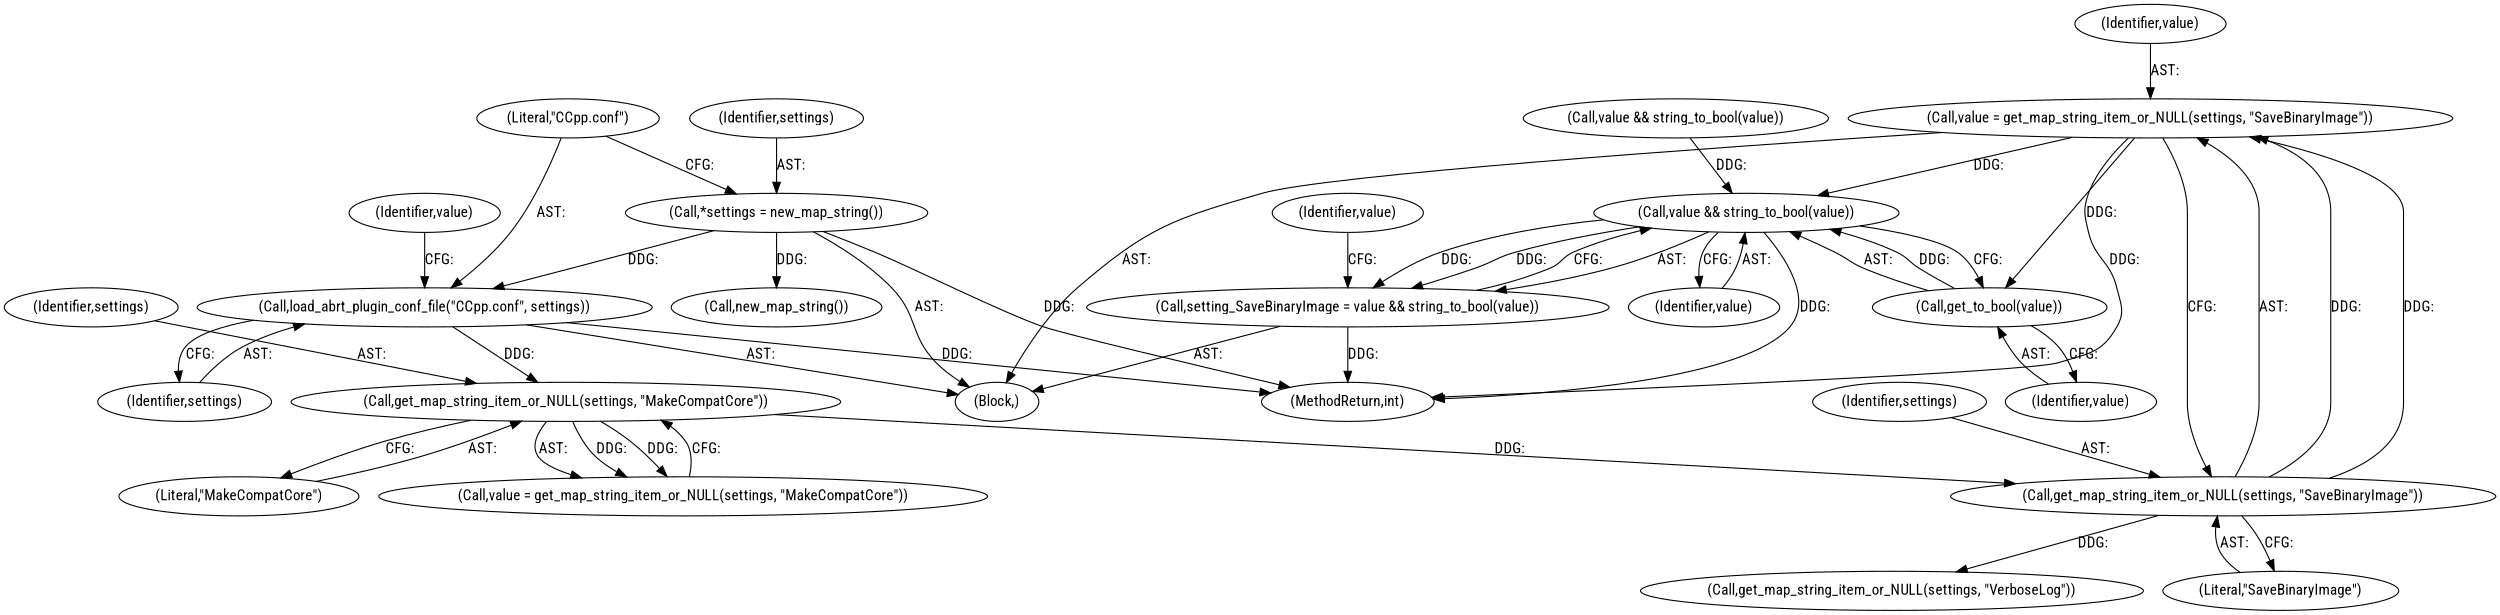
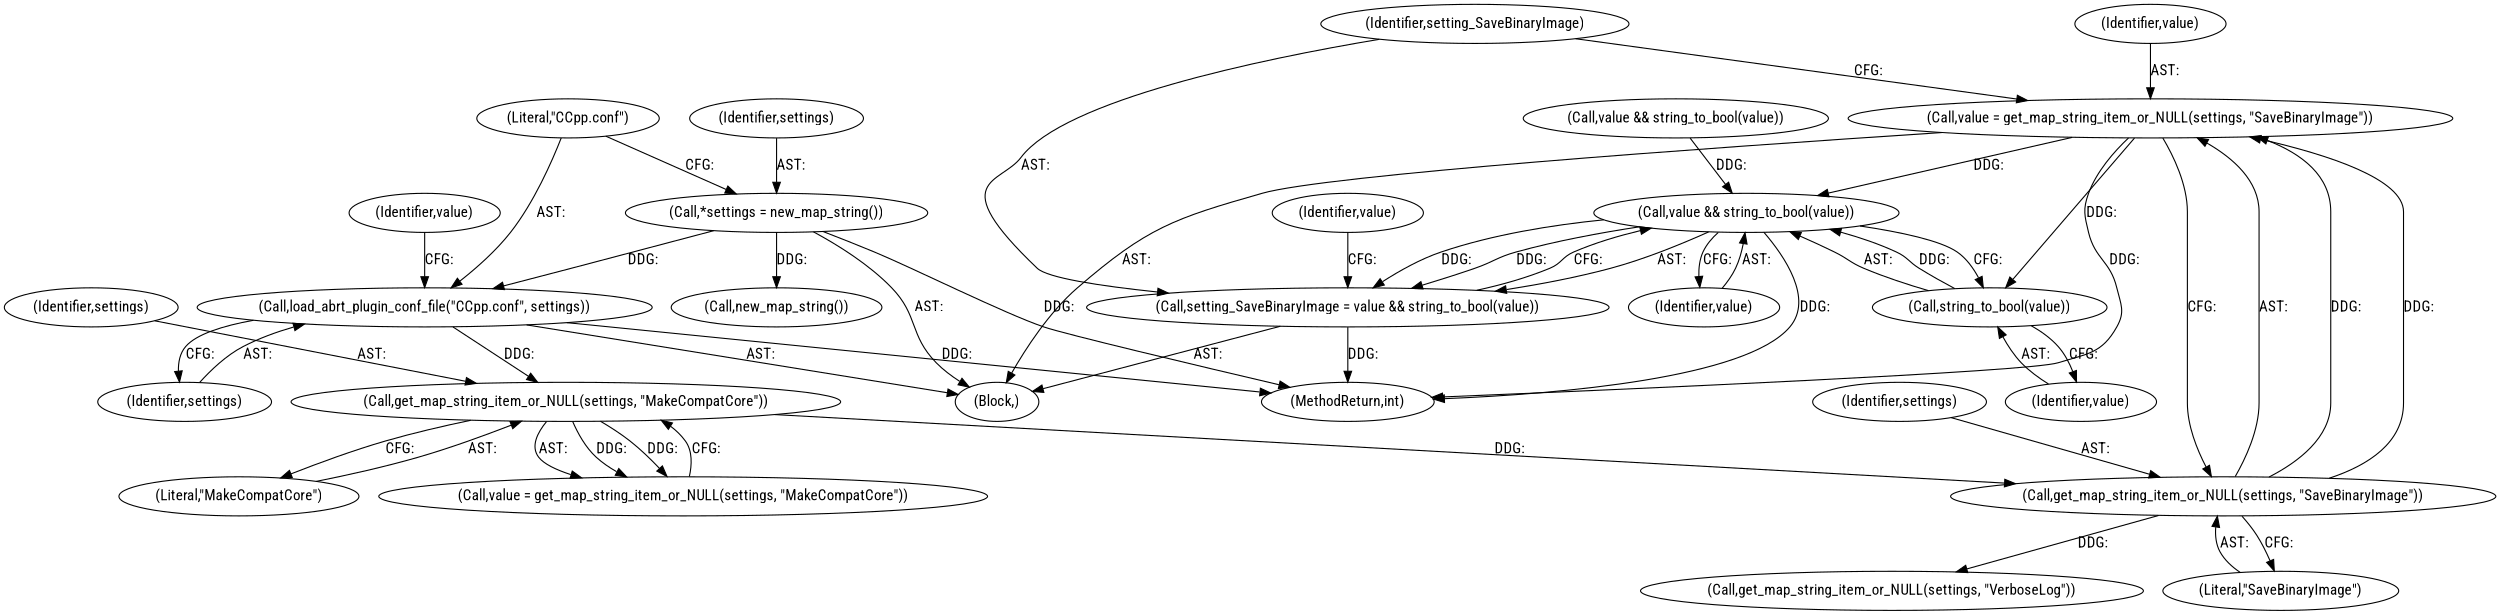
none -> (1475, 24)
(1990, 307) -> (1990, 307)
